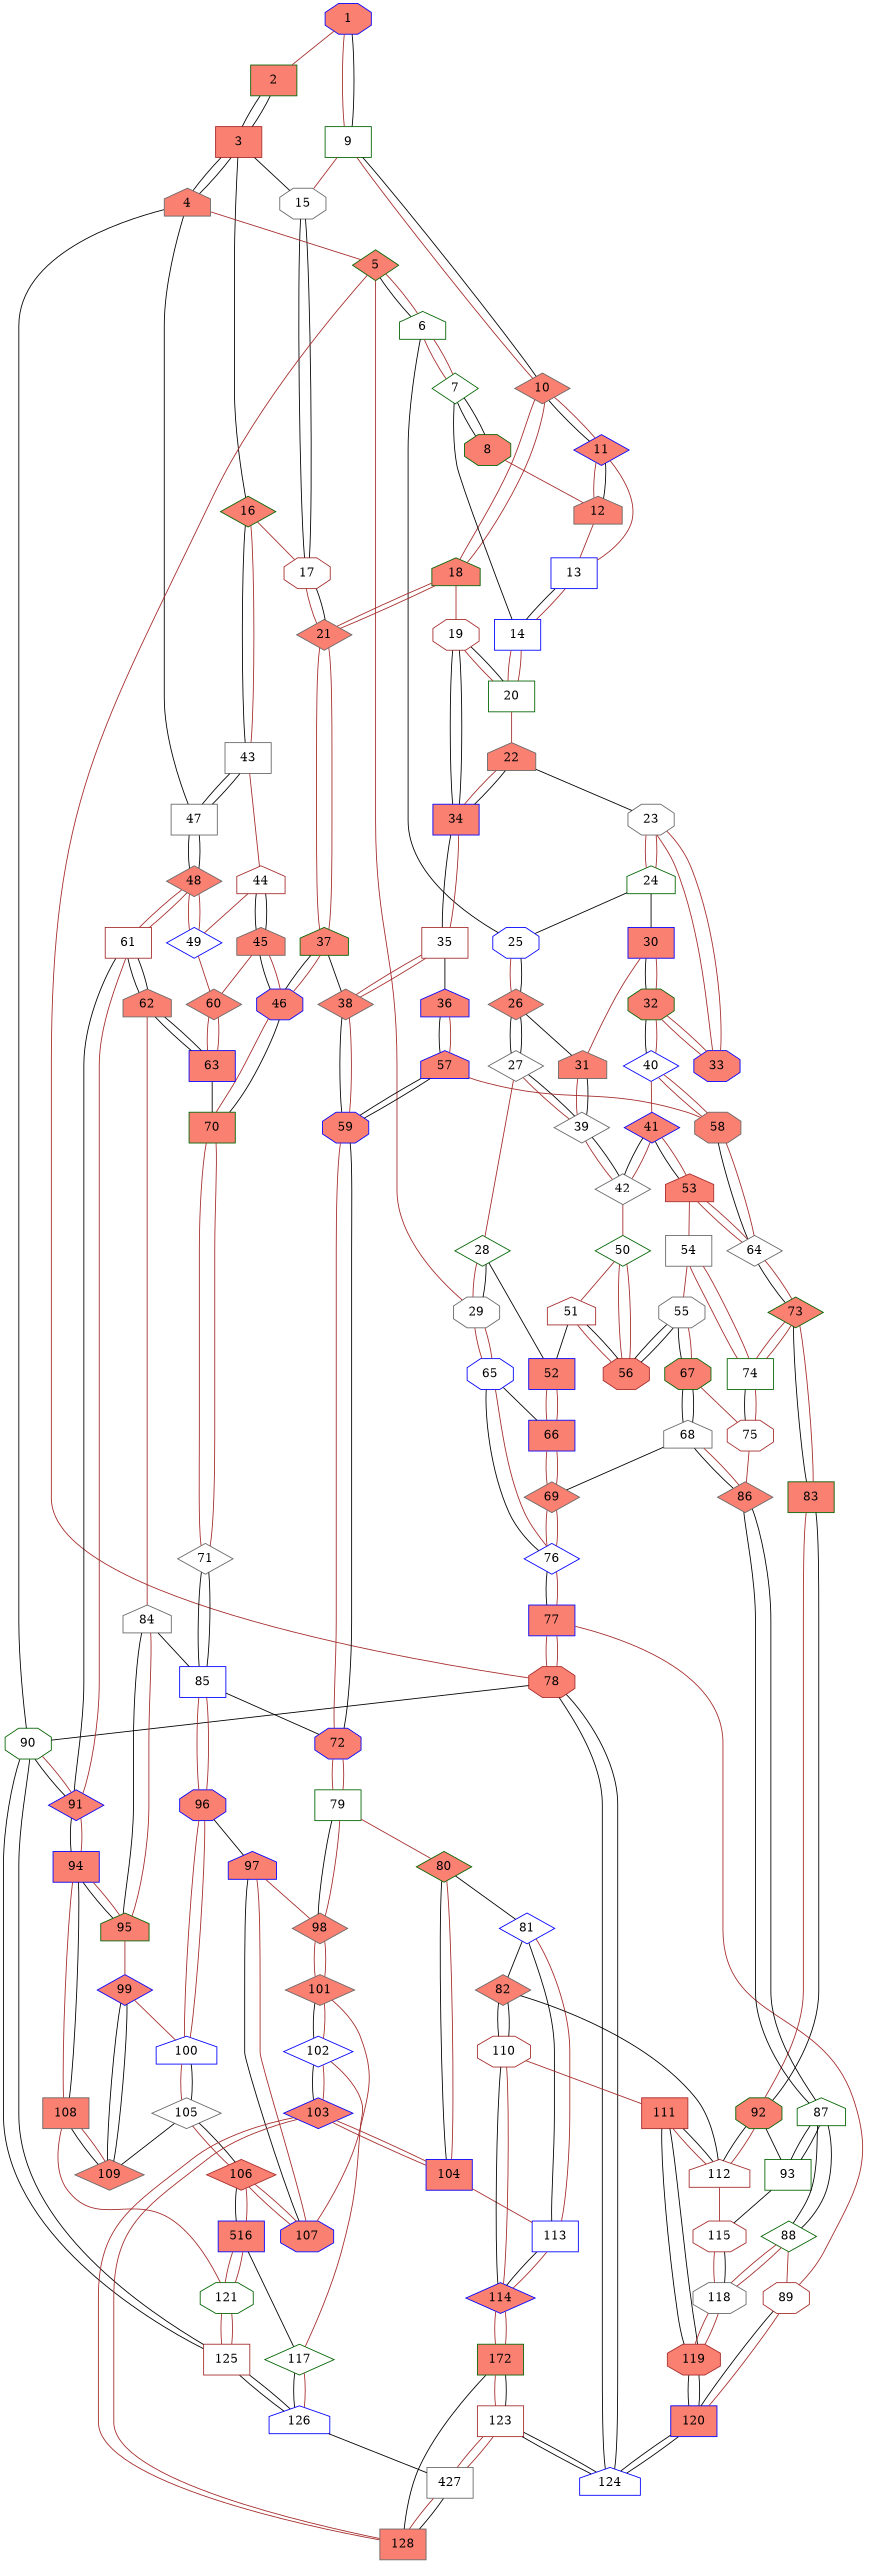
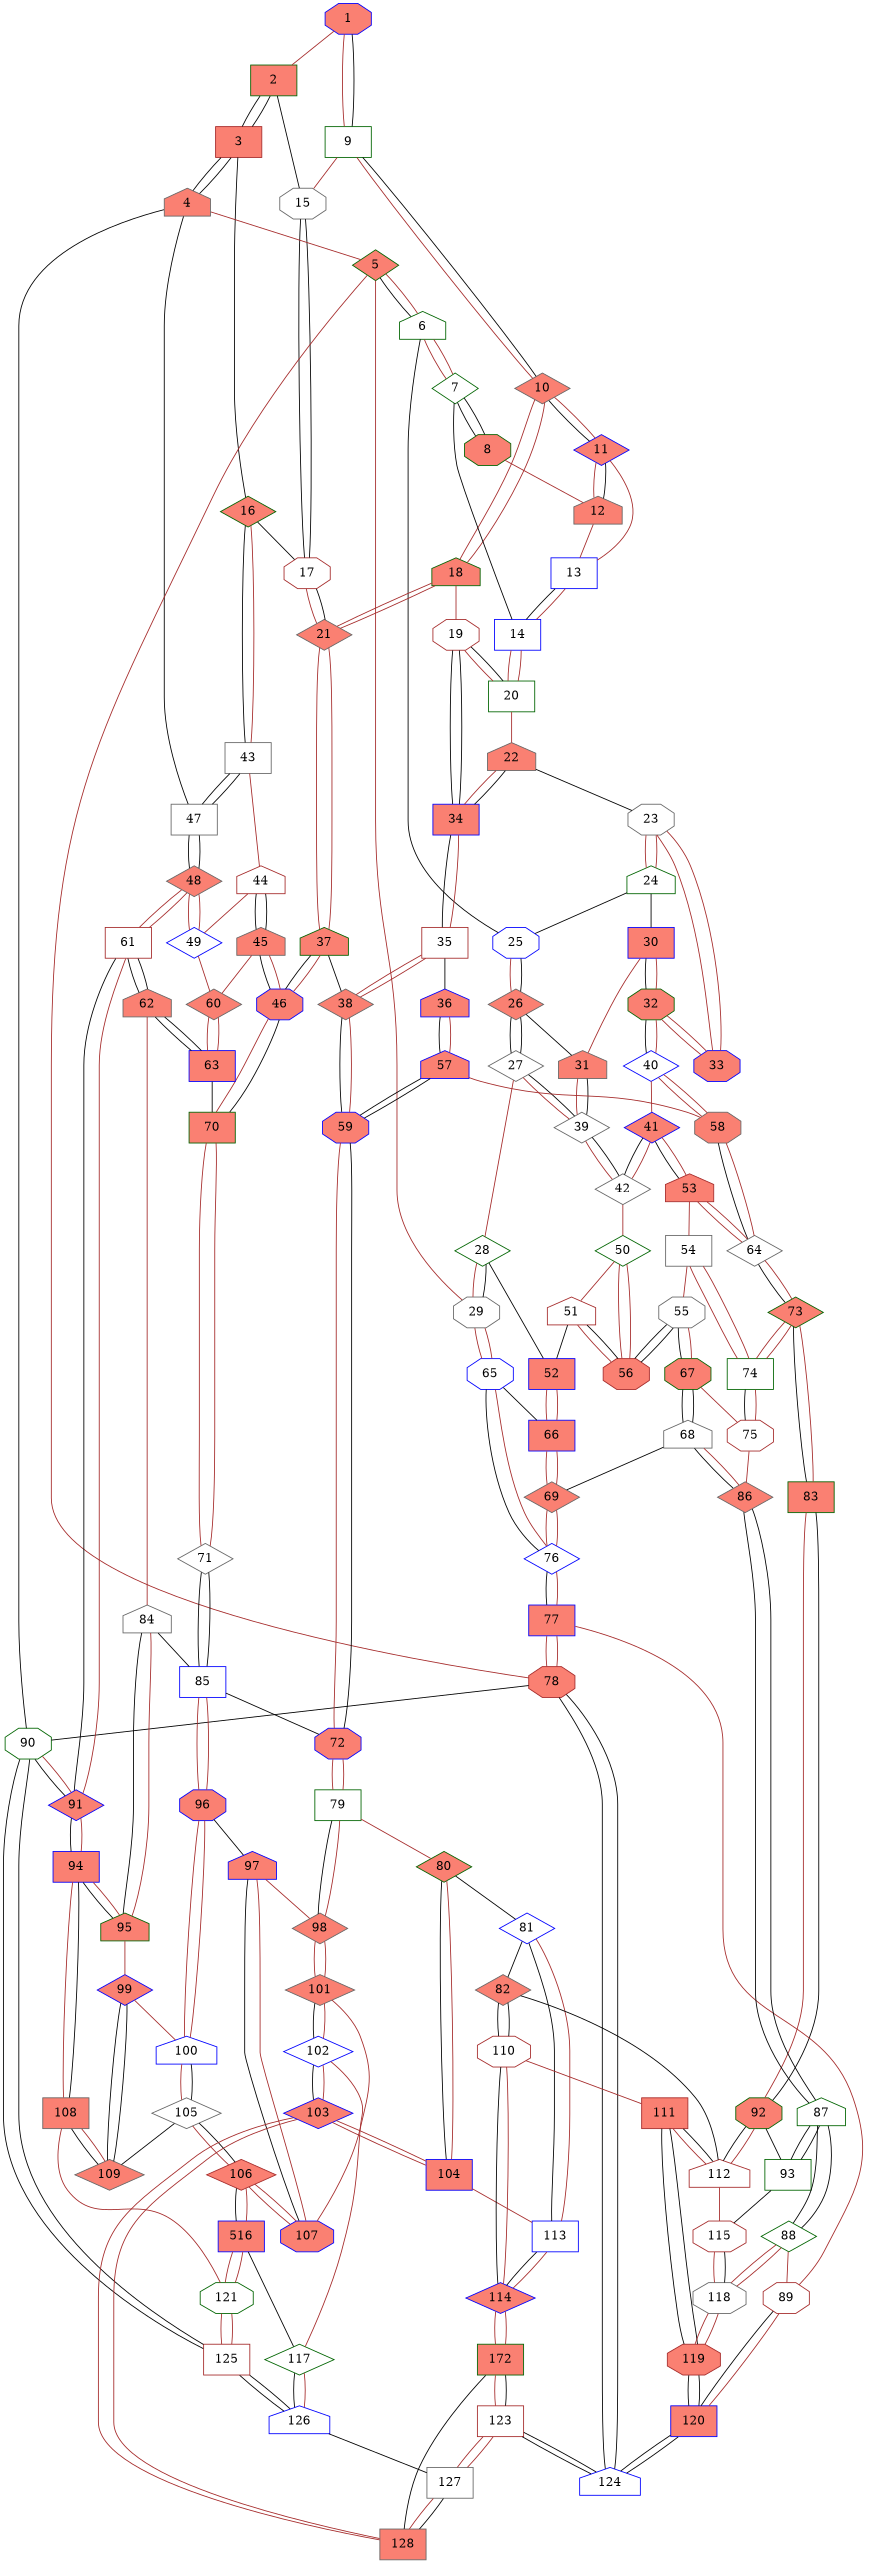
(272, 174) -> (288, 142)
(276, 541) -> (276, 541)
(450, 2483) -> (450, 2483)
